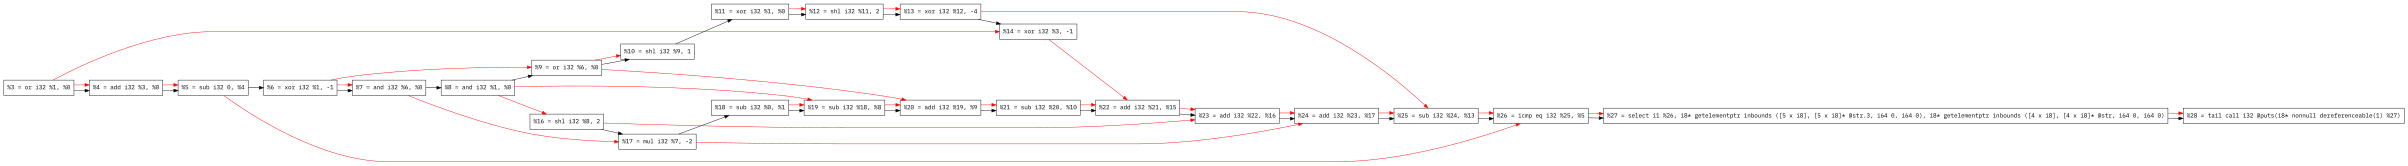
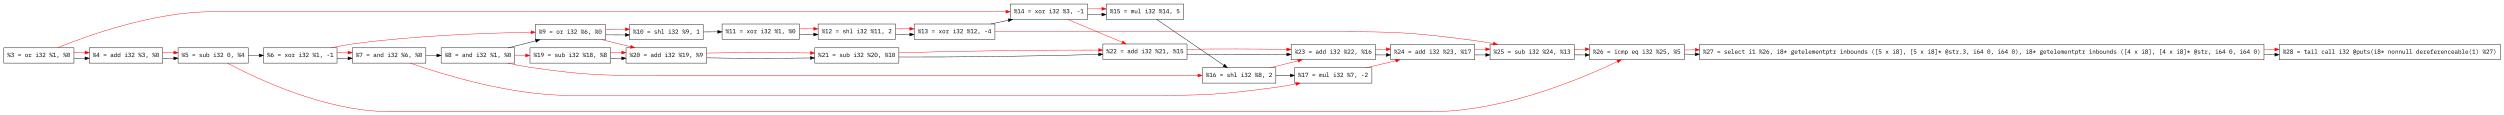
none -> (1145, 12)
(750, 108) -> none
